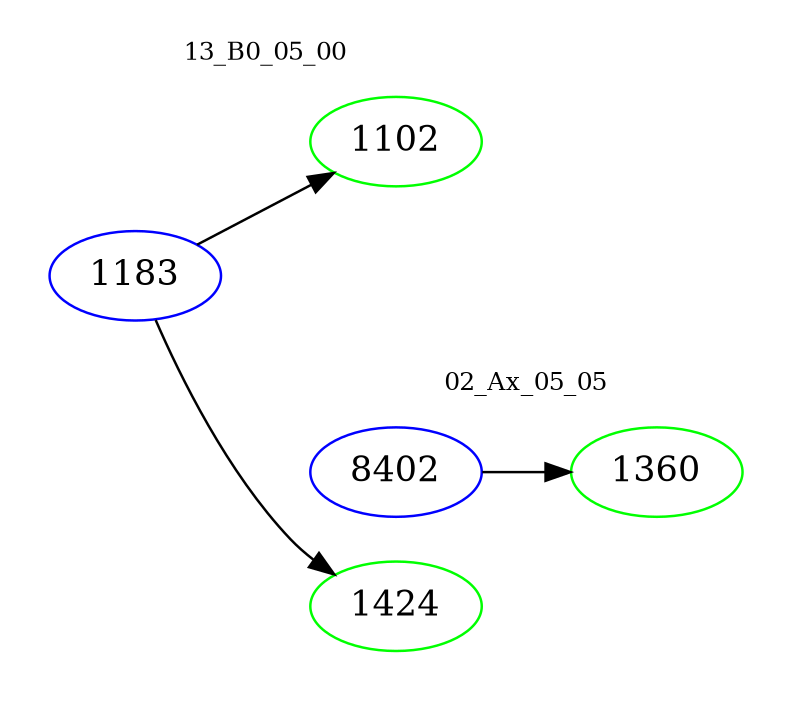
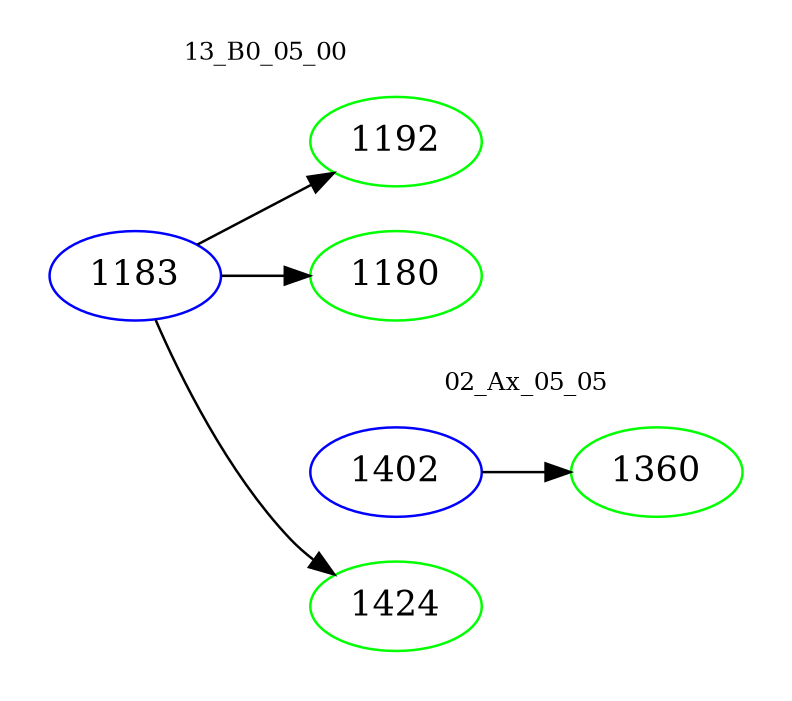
(396, 142) -> (396, 142)
none -> (396, 276)
(396, 472) -> (396, 472)
